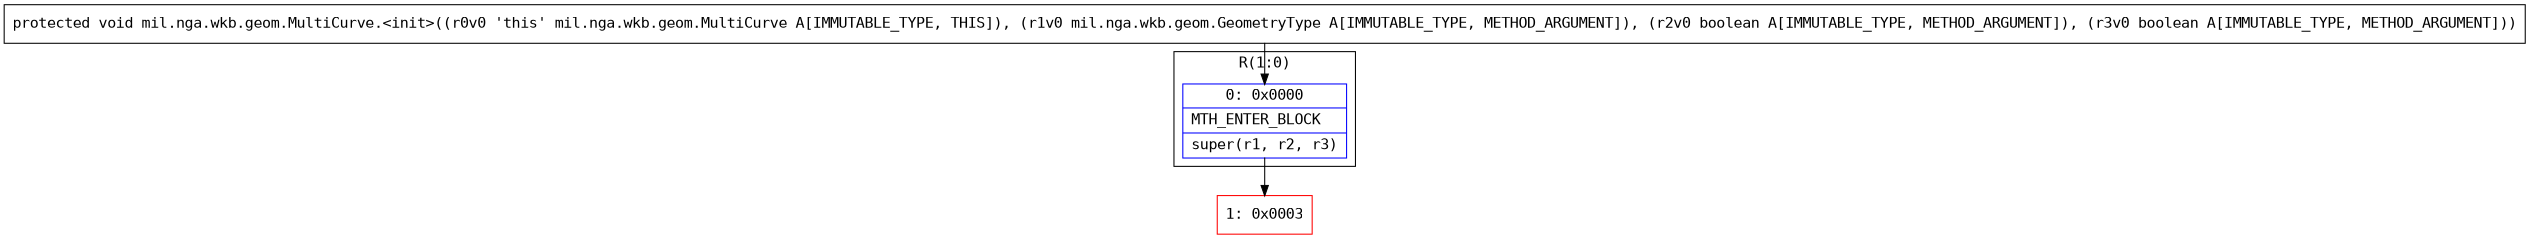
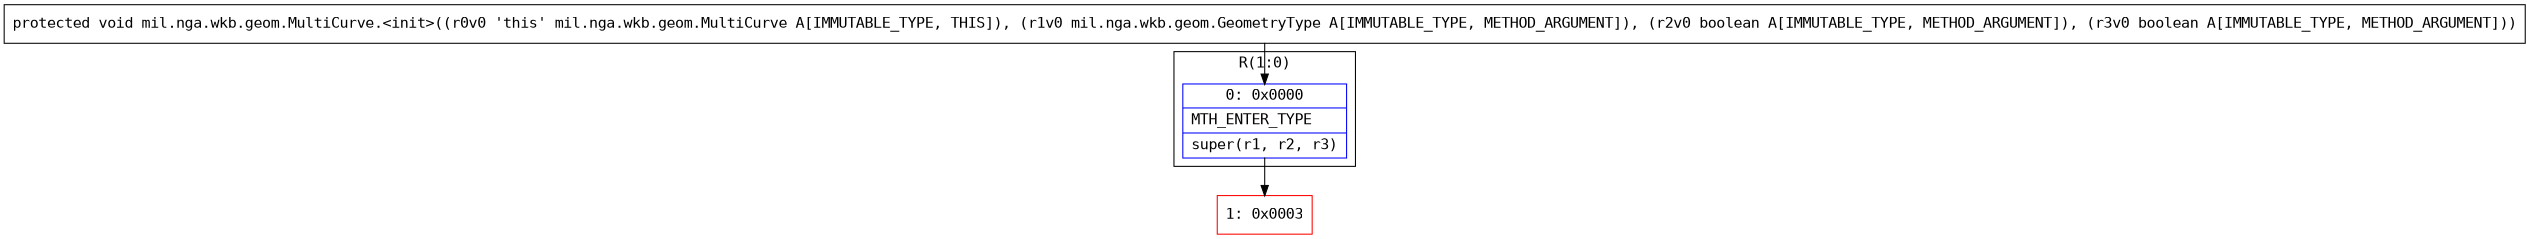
(1256, 120) -> (1252, 120)
